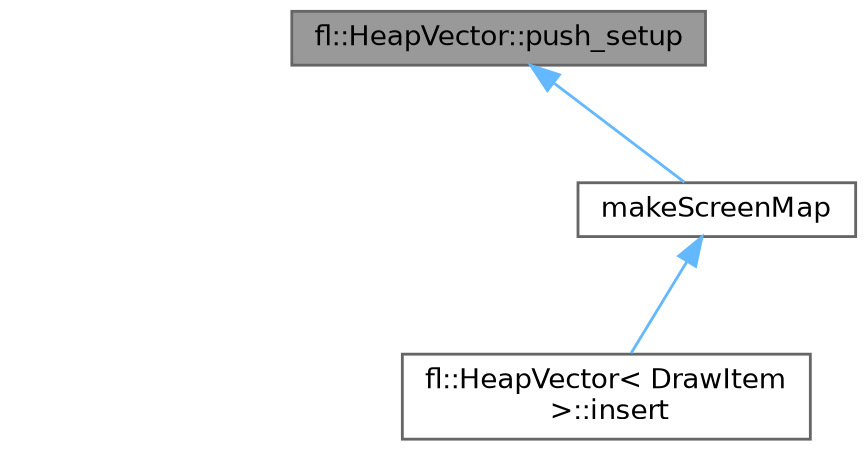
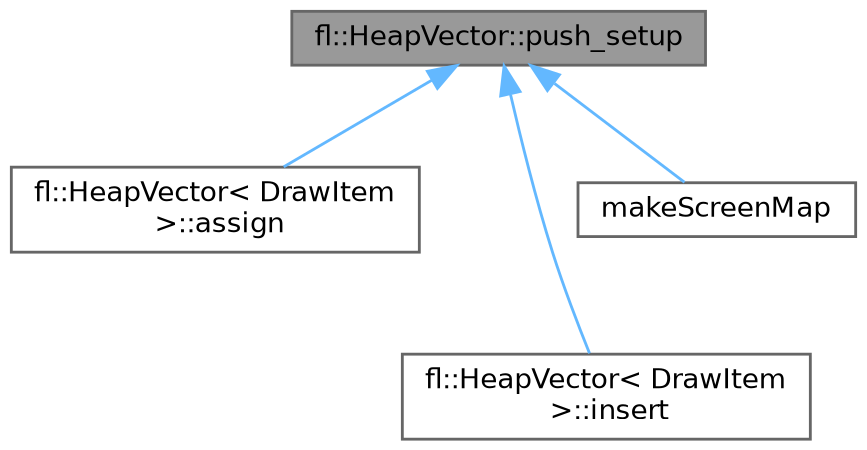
none -> (215, 210)
(659, 307) -> (545, 226)
